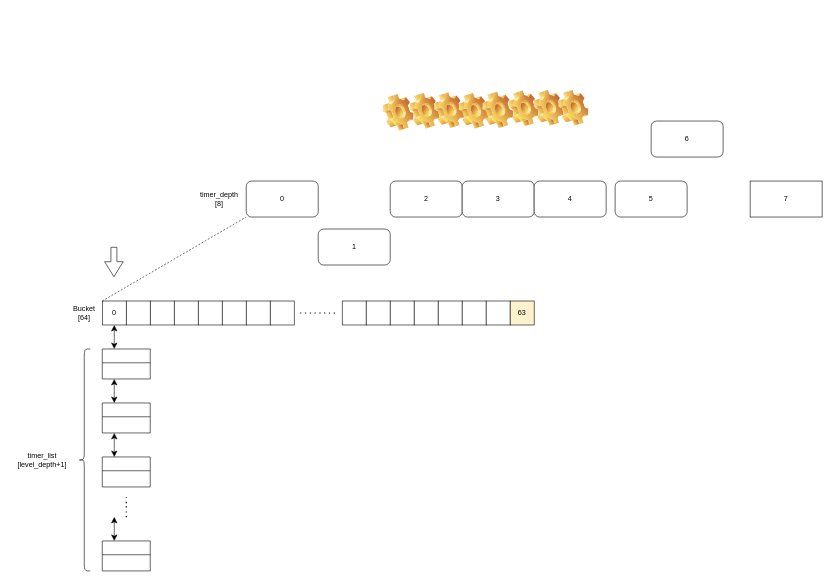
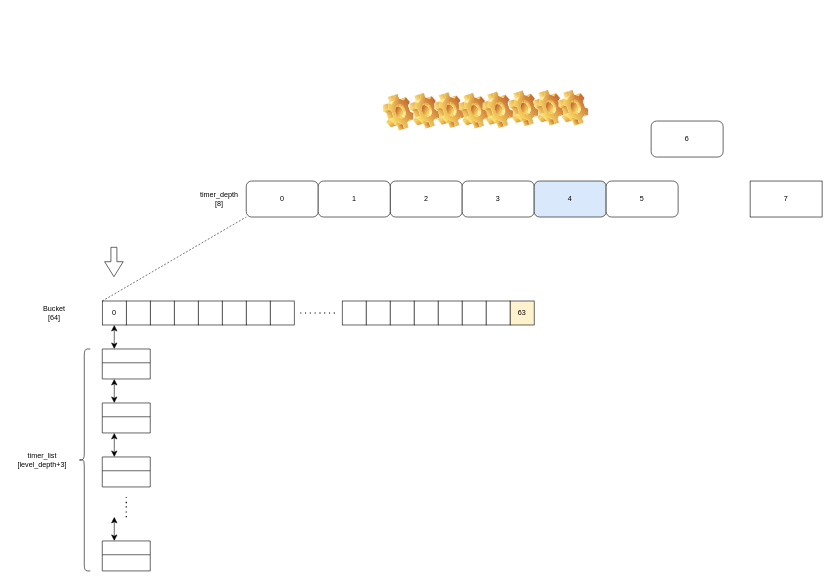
(570, 199) -> (570, 199)
(651, 199) -> (642, 199)
(354, 247) -> (354, 199)
(84, 313) -> (54, 313)
(42, 460) -> (42, 460)
